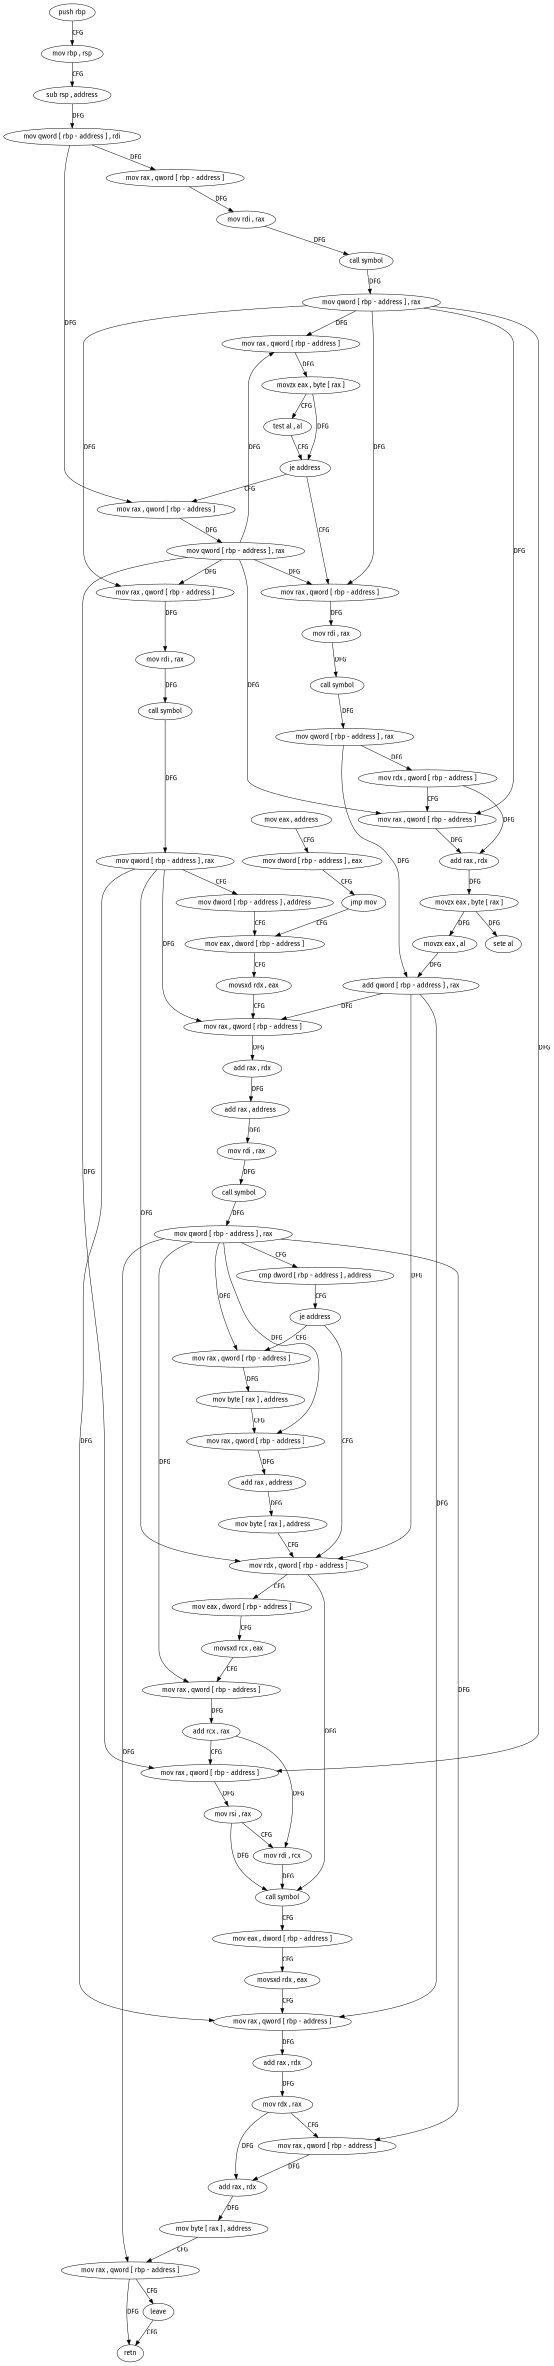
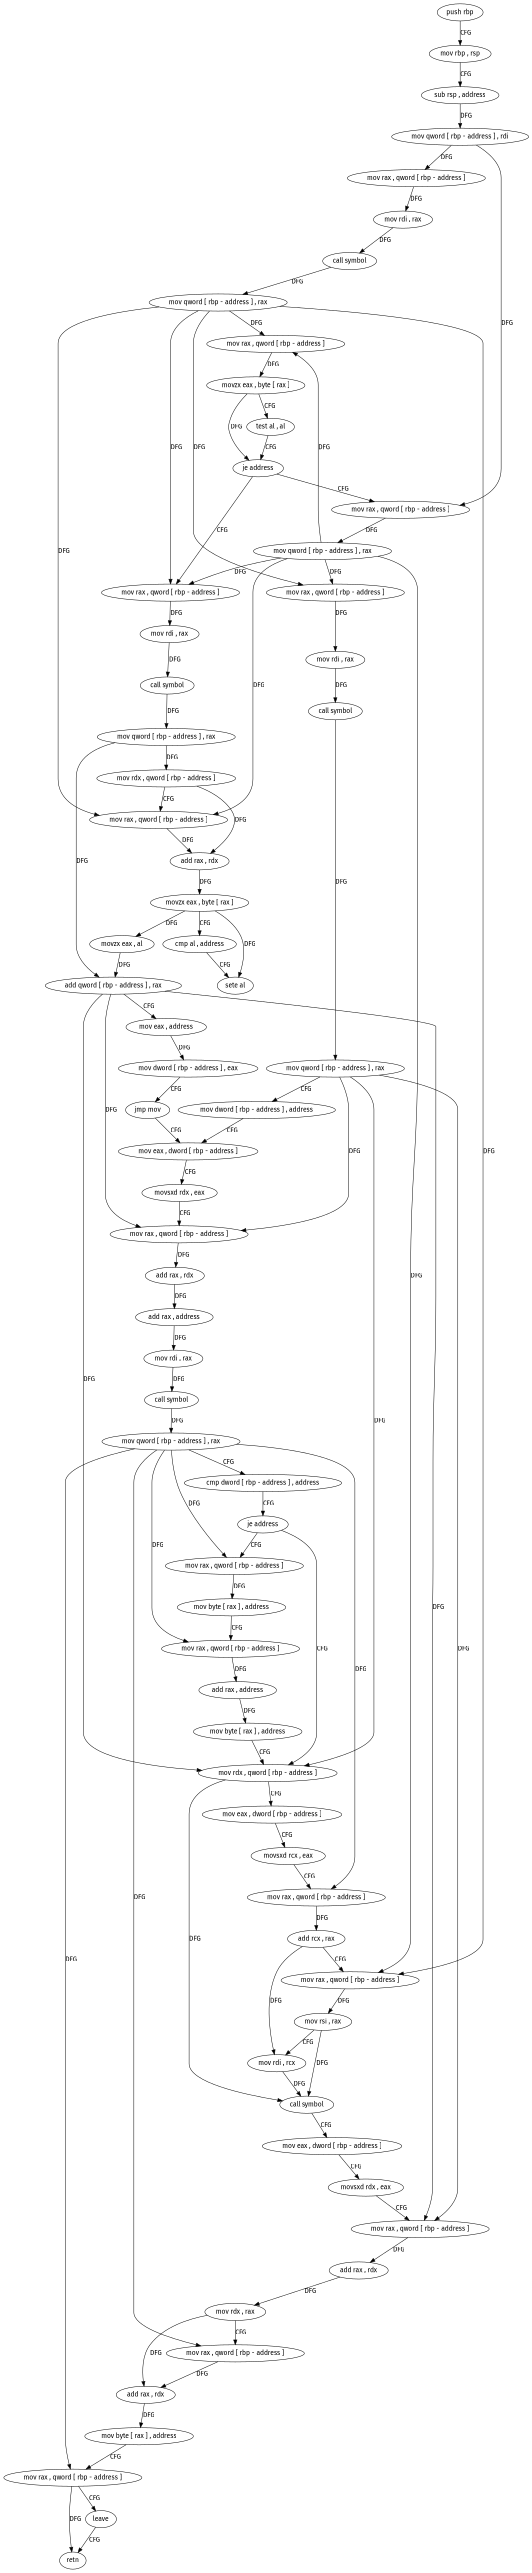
(309, 841) -> (185, 1048)
none -> (200, 944)
none -> (138, 1005)
